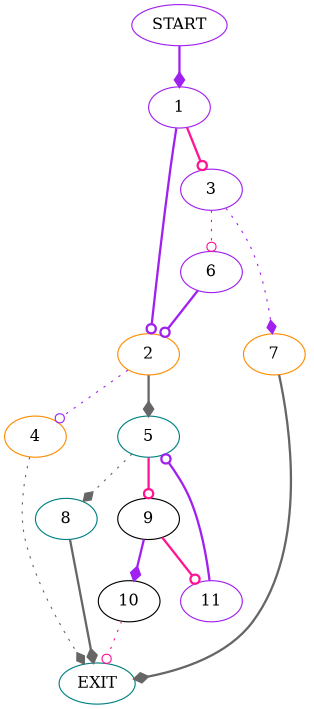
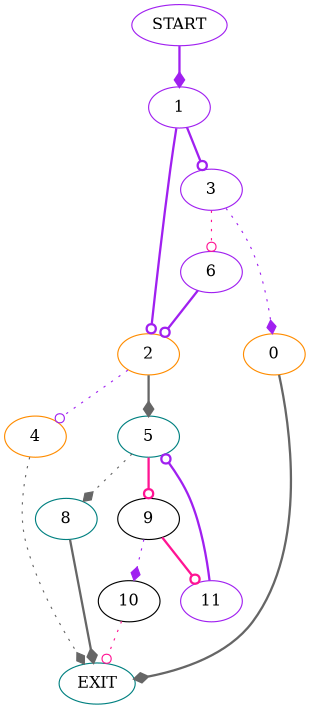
(194, 144) -> (194, 144)
(274, 354) -> (274, 354)
(141, 553) -> (141, 553)
